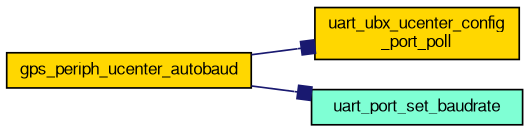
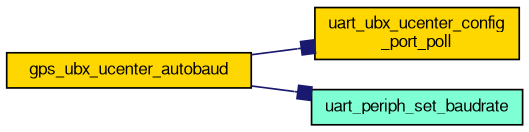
(129, 70) -> (129, 70)
(417, 107) -> (417, 107)
